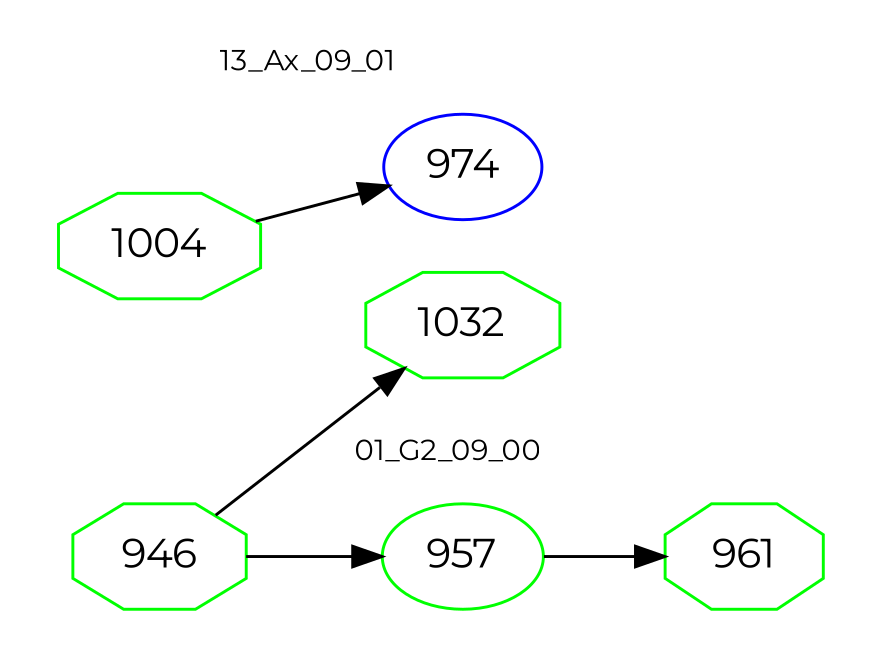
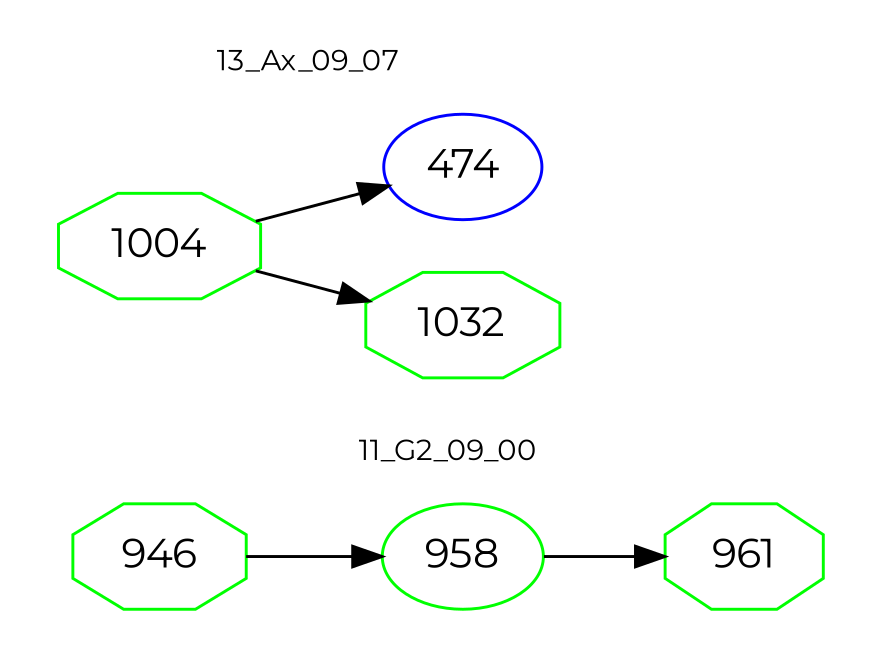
(309, 63) -> (309, 63)
(463, 167) -> (463, 167)
(298, 451) -> (298, 282)
(448, 453) -> (448, 453)
(463, 557) -> (463, 557)
